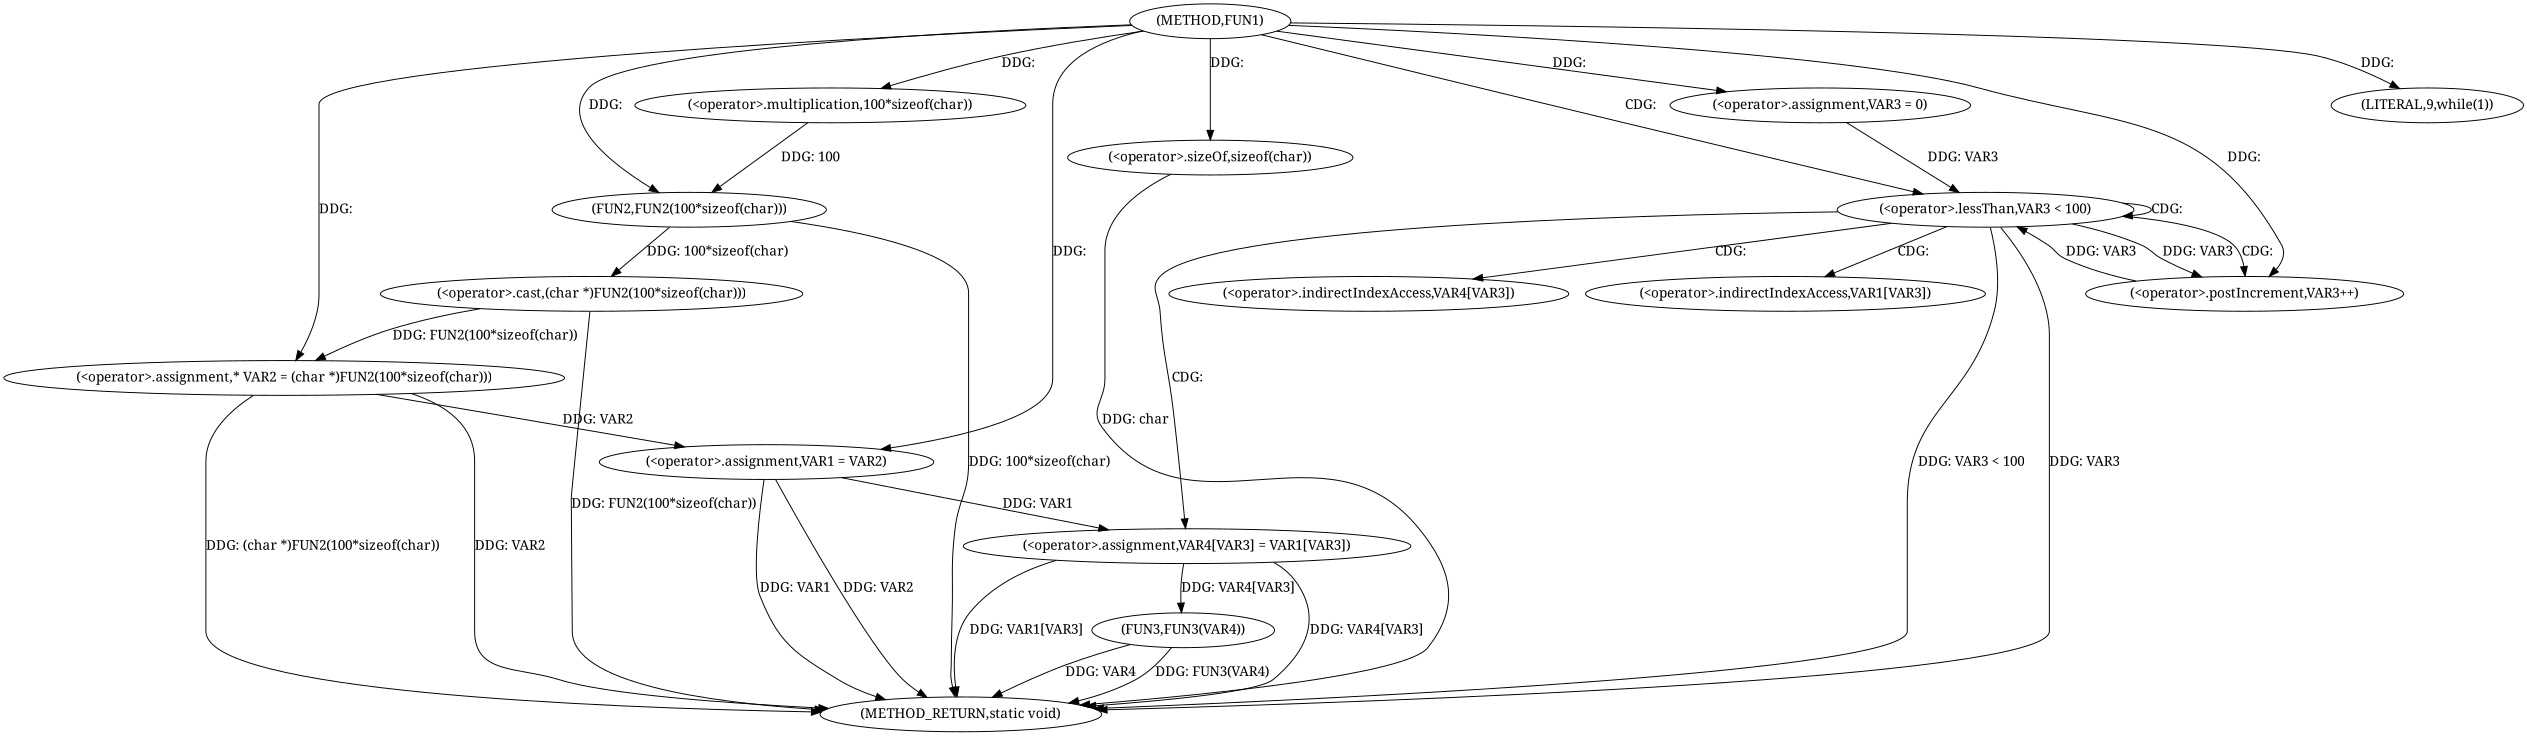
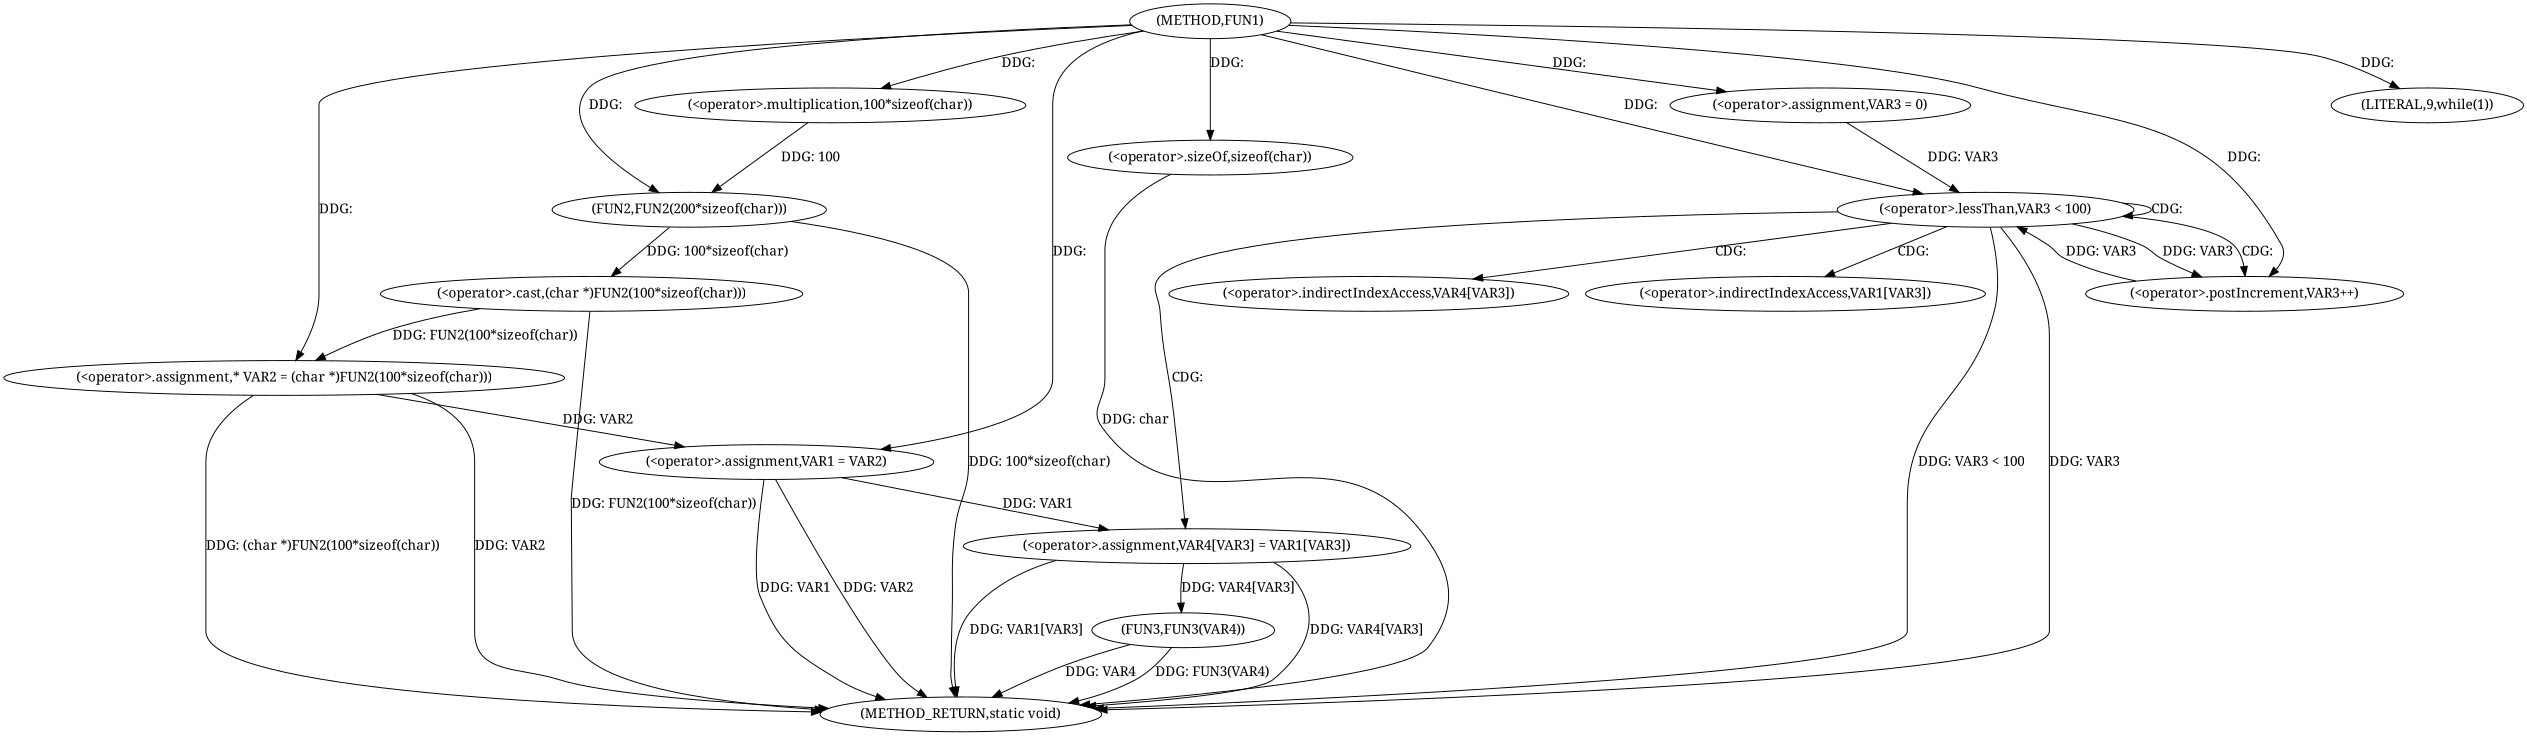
(1643, 105) -> (1643, 105)
(689, 210) -> (689, 210)
